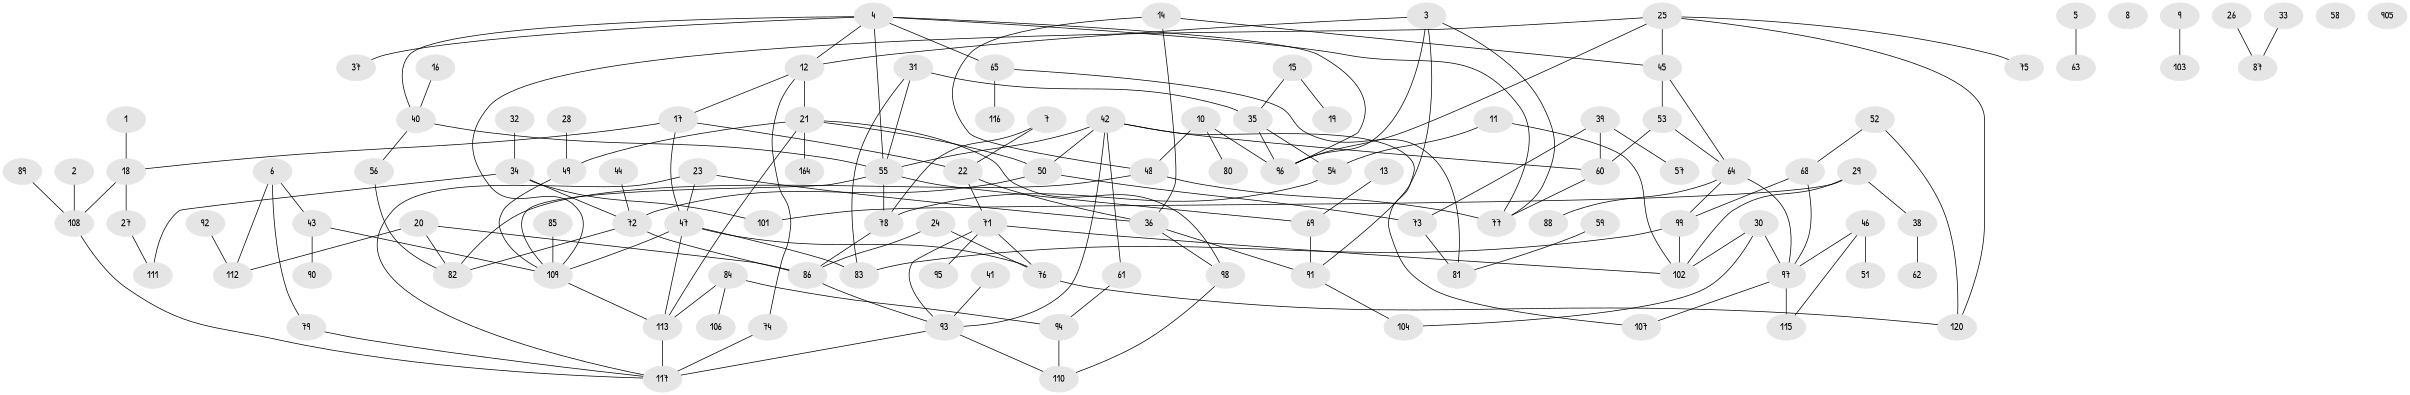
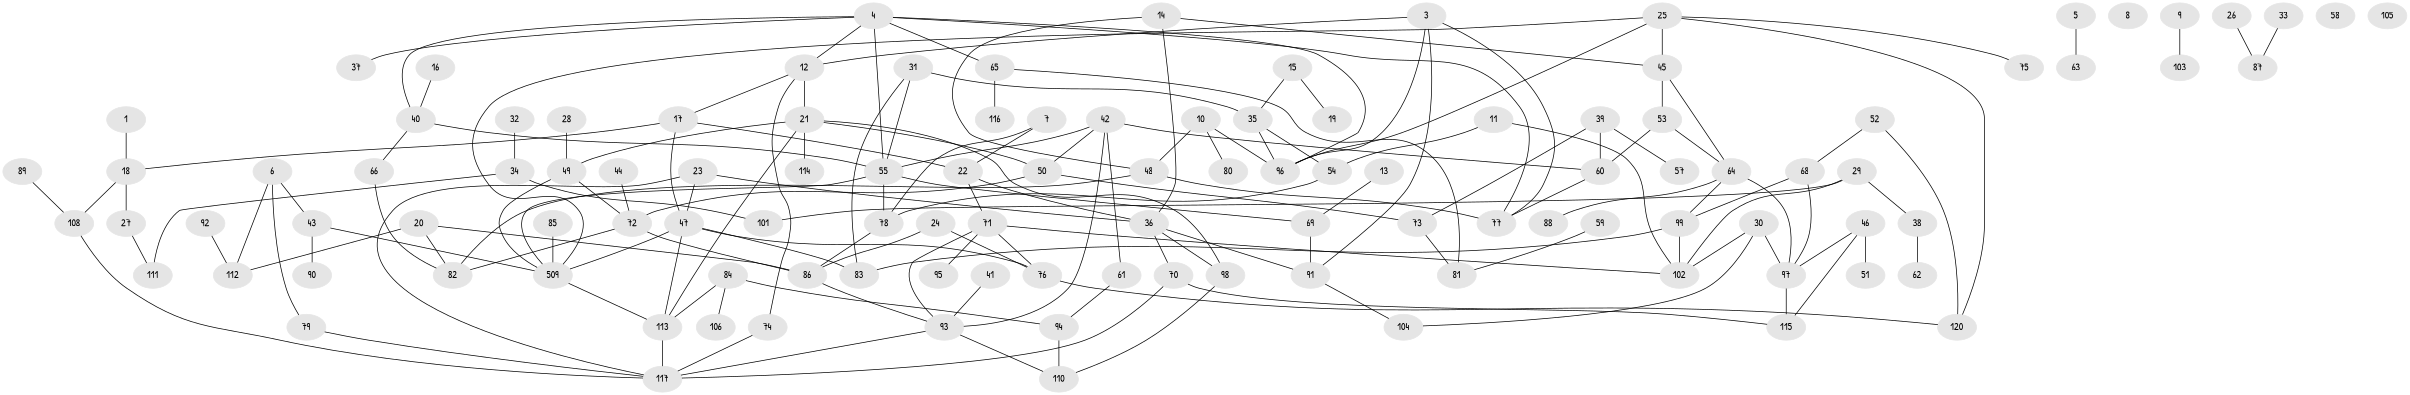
(2387, 16) -> (2387, 16)
(74, 172) -> none
(374, 172) -> (374, 172)
(804, 172) -> (804, 172)
(582, 202) -> (608, 204)
(553, 275) -> (553, 275)
none -> (1174, 275)
(1641, 327) -> none
